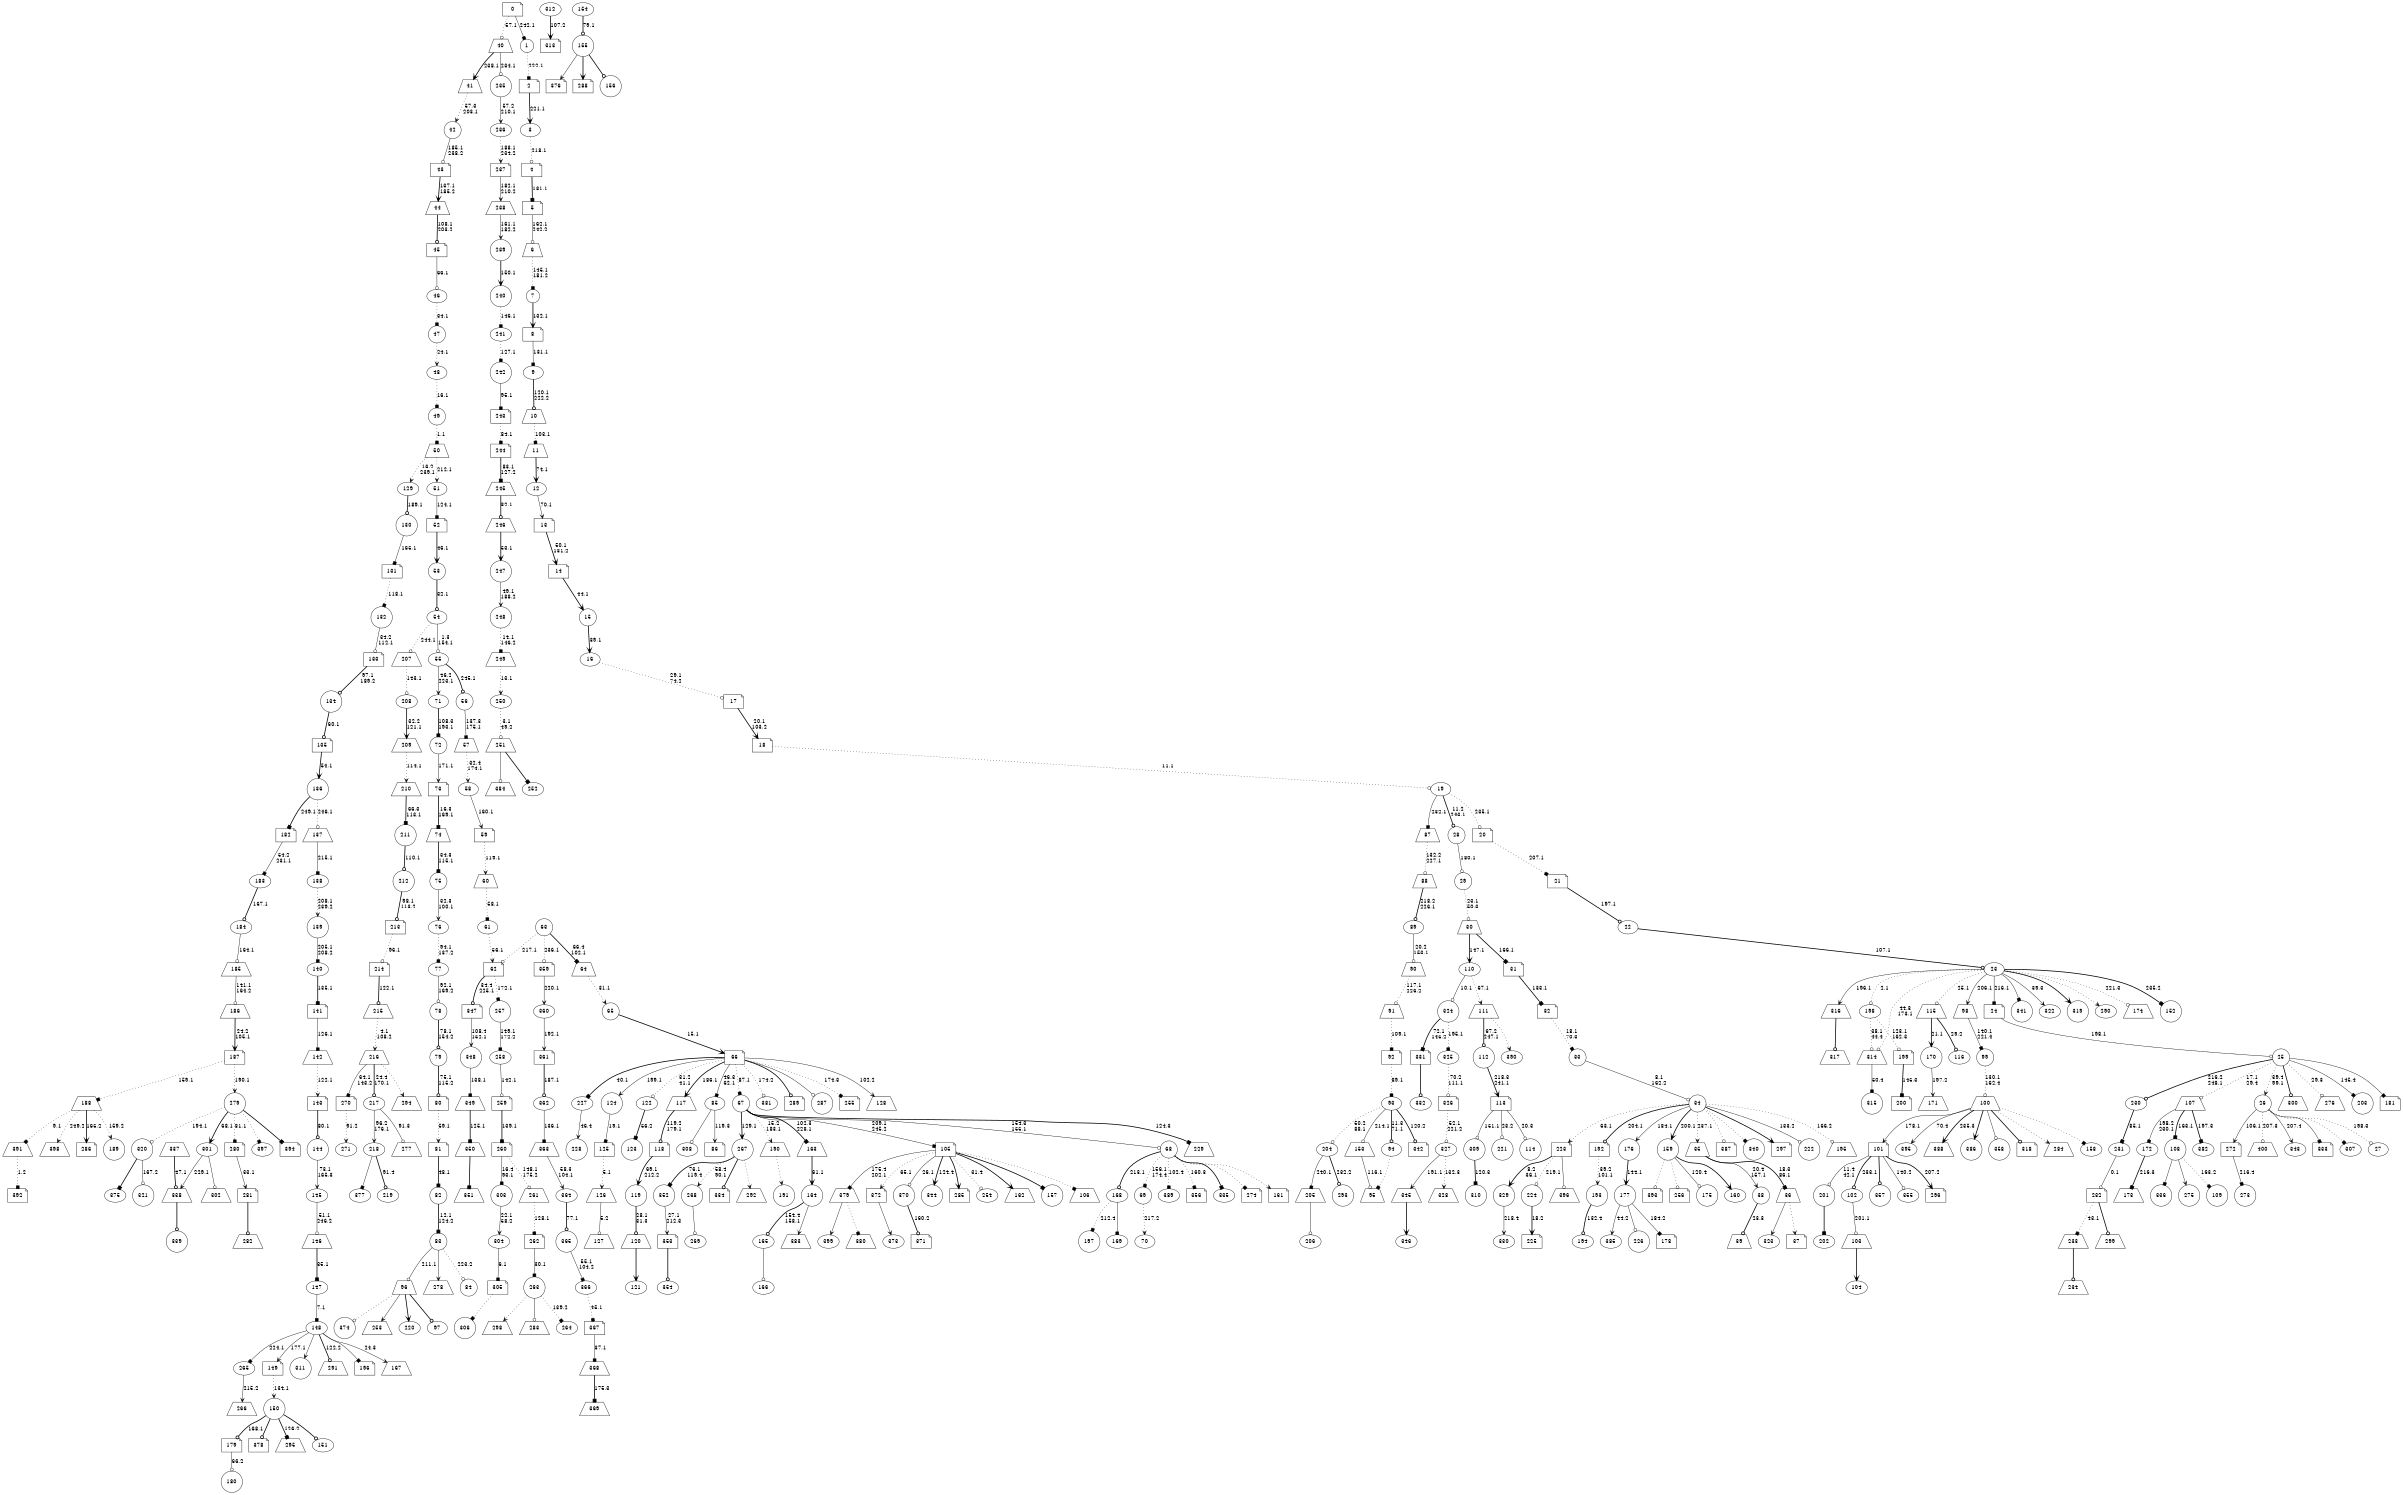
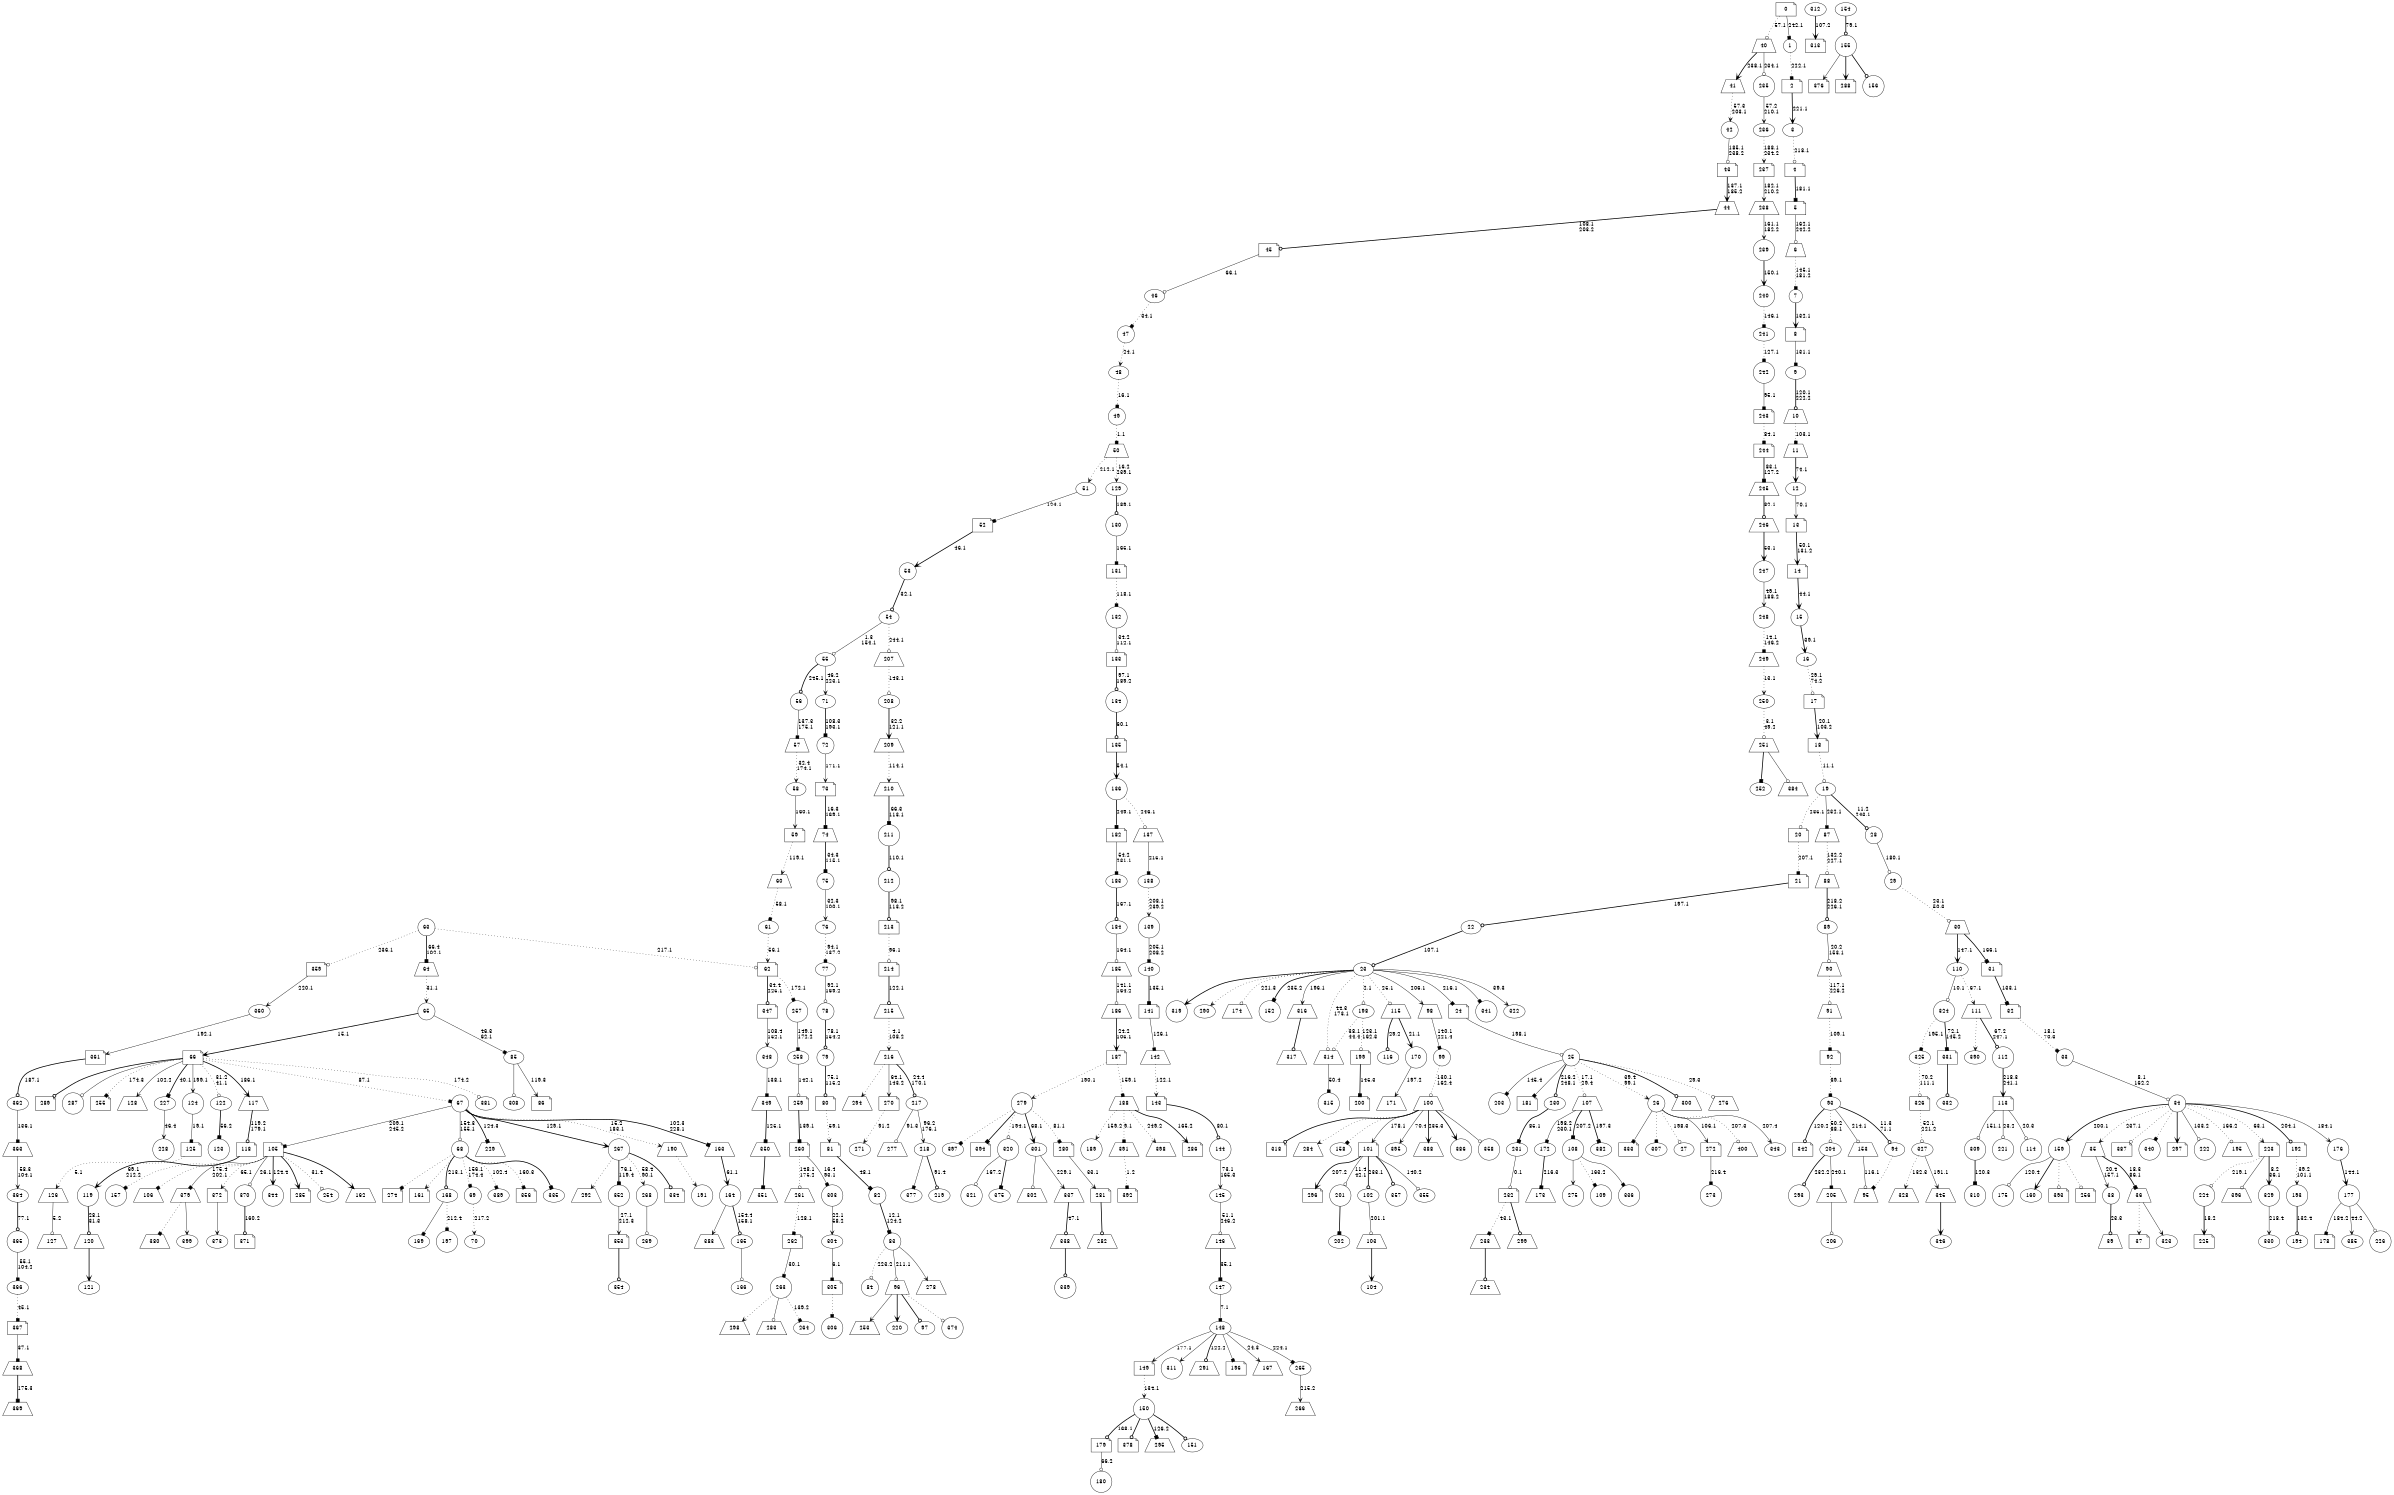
(356, 1077) -> (889, 1079)
(722, 1078) -> (468, 1033)
(2186, 1126) -> (1584, 1126)
(999, 1167) -> (178, 1166)
(192, 1170) -> (1051, 1171)
